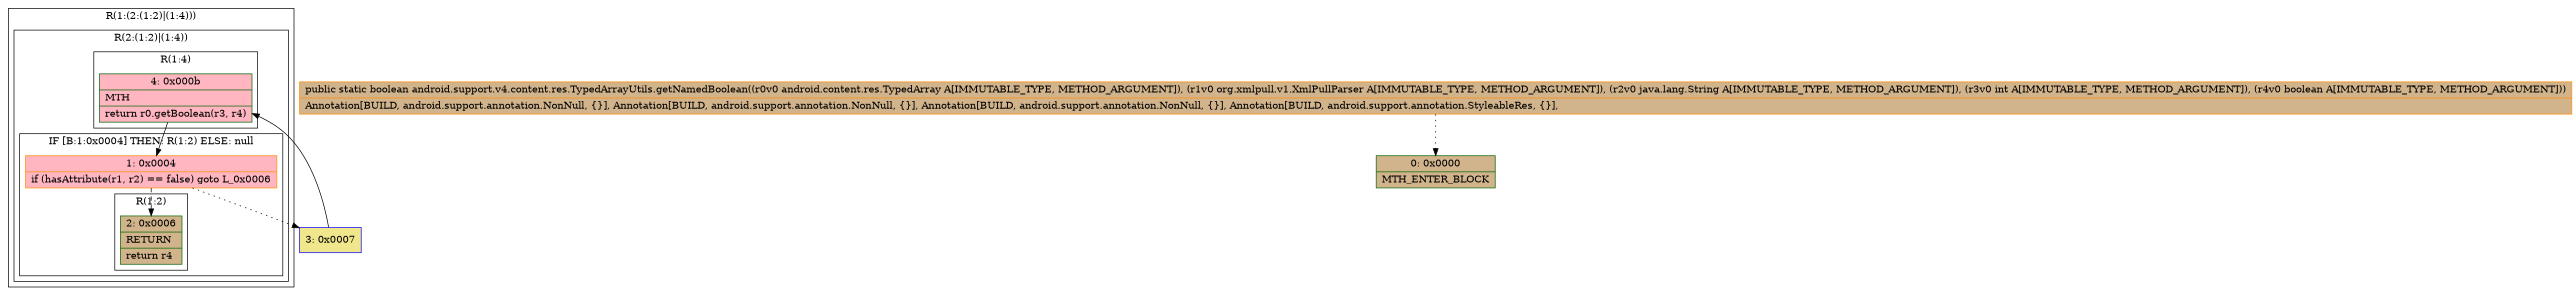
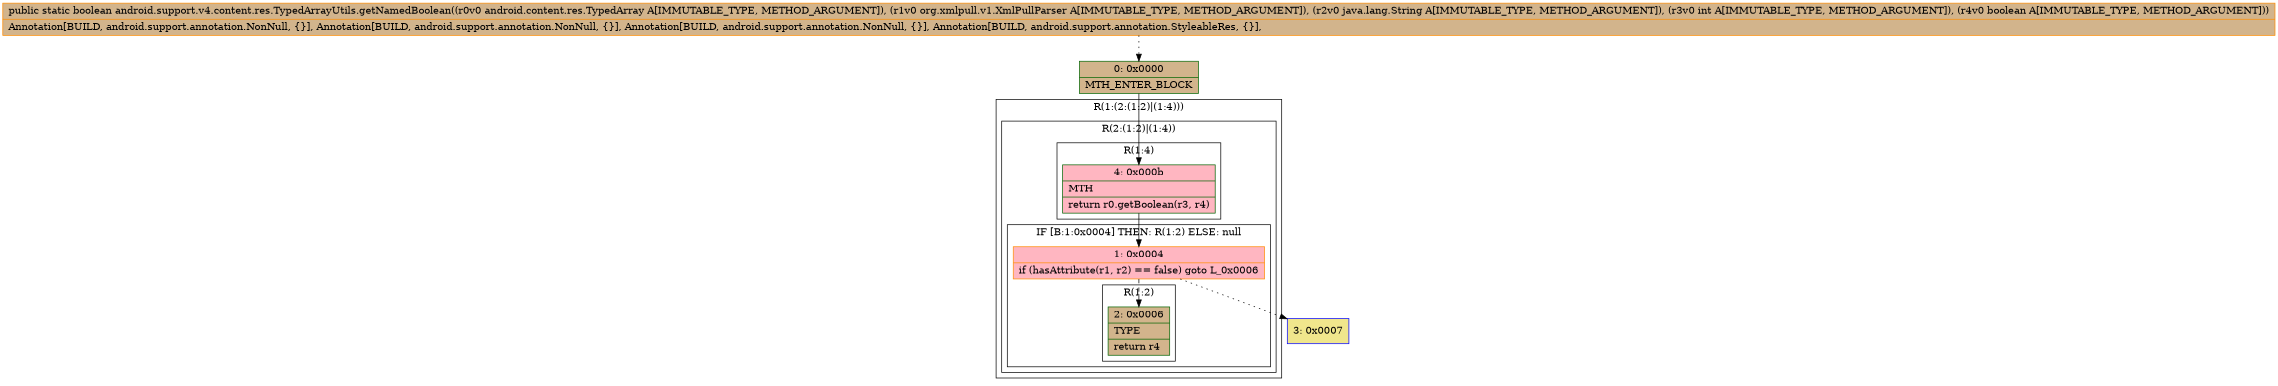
(307, 163) -> (1139, 126)
(149, 240) -> (1127, 331)
